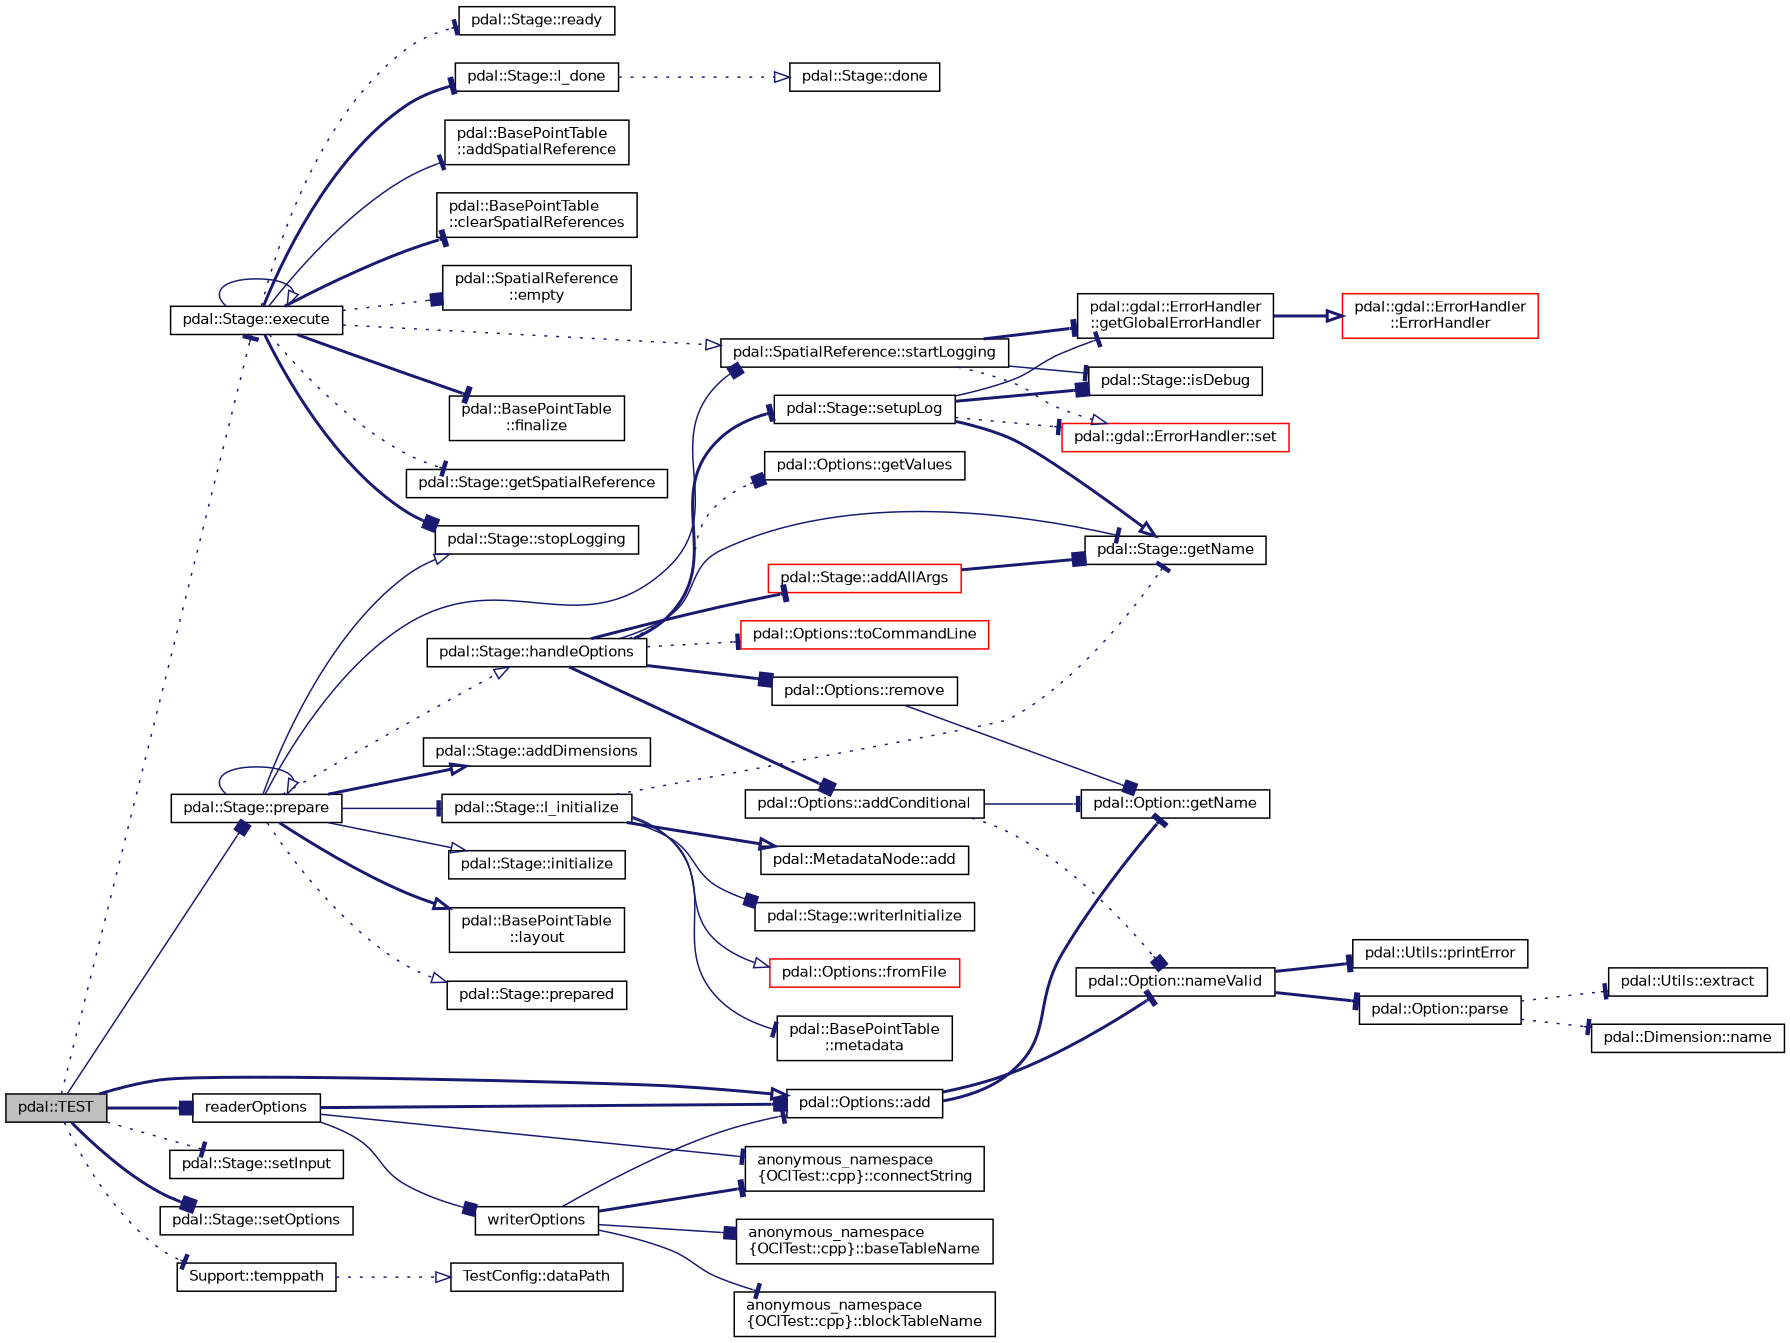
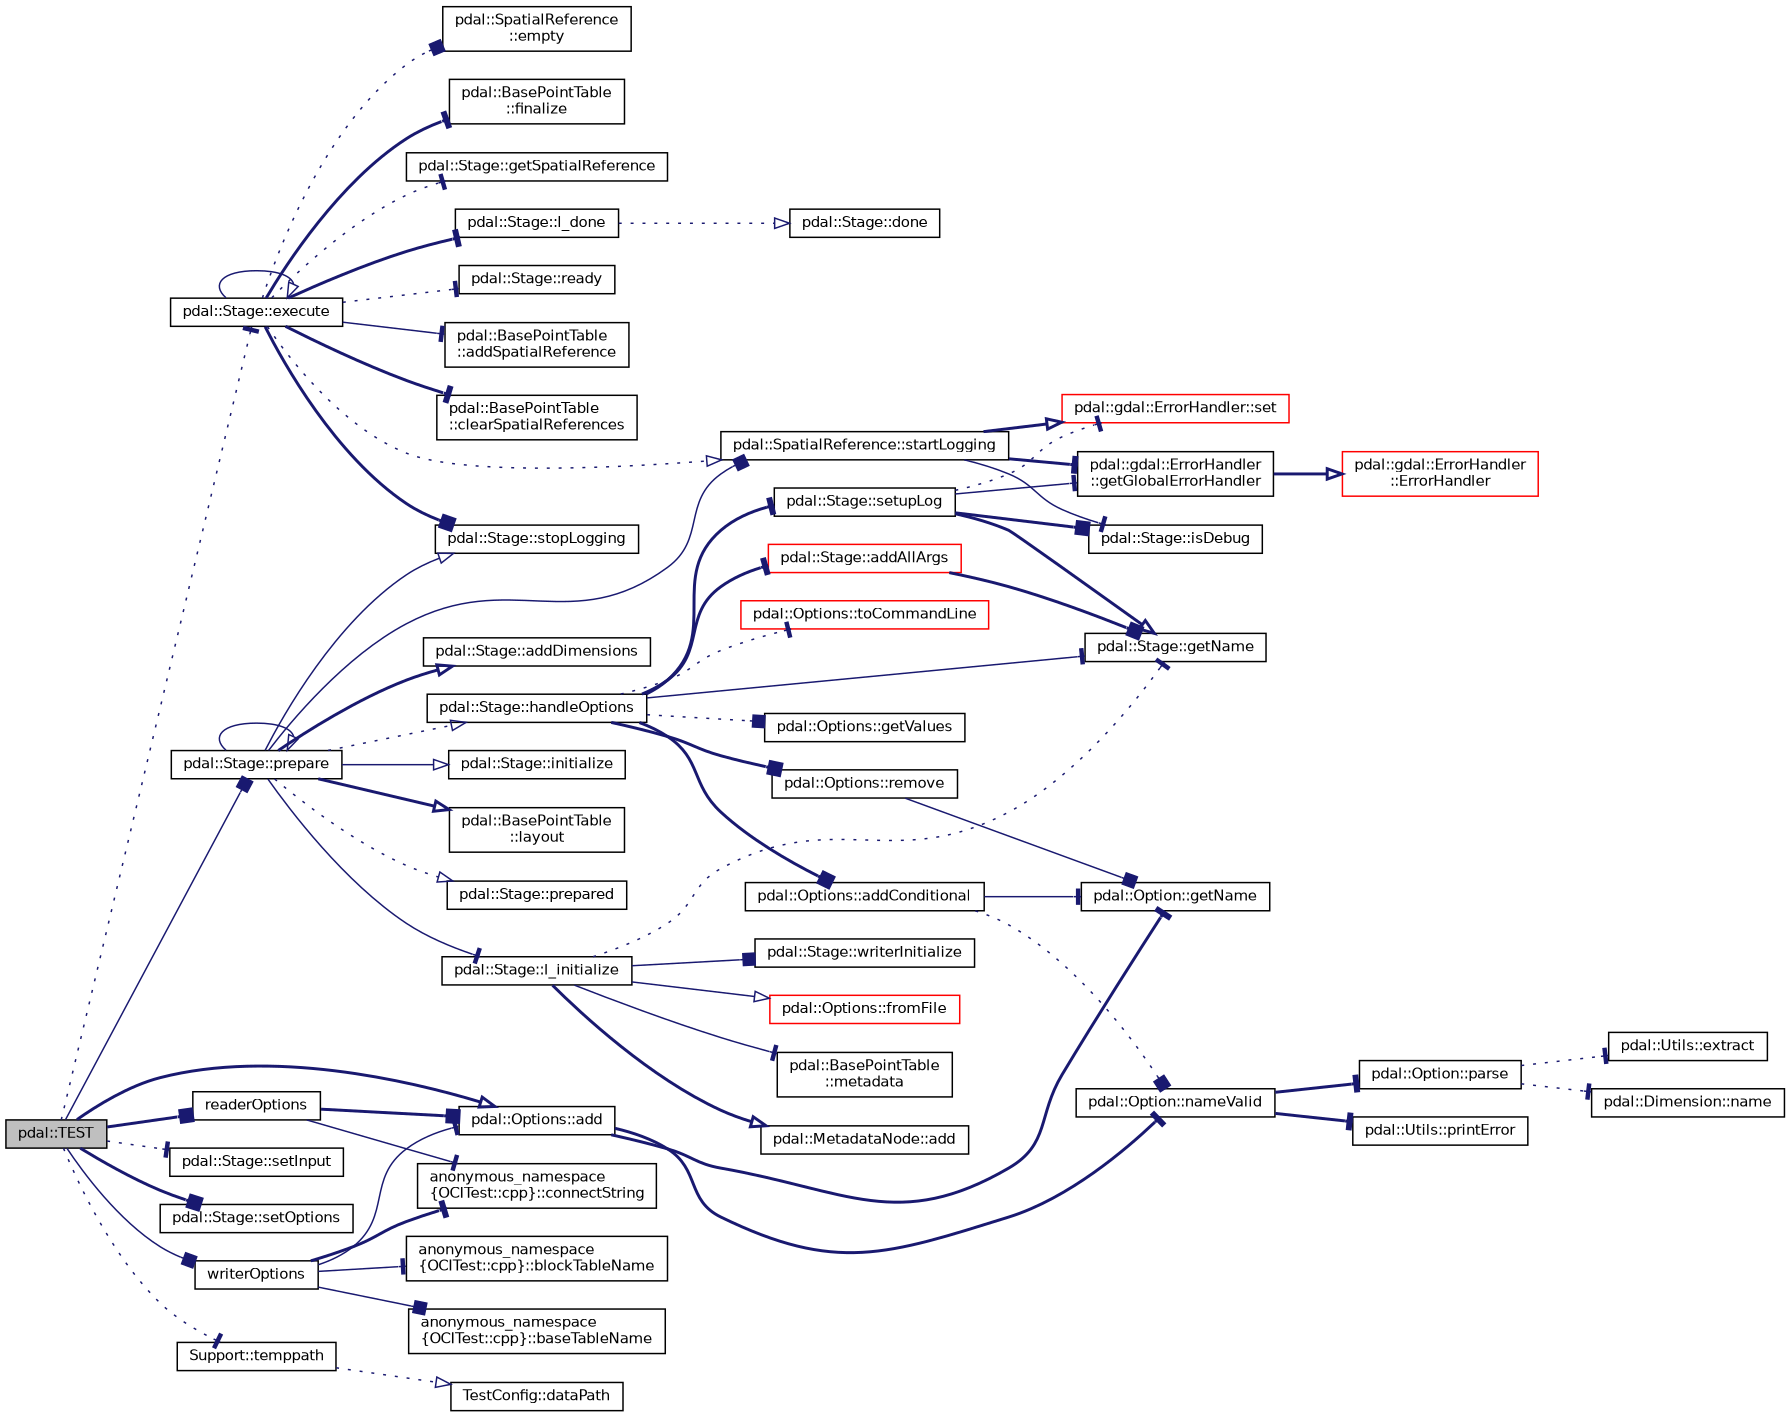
(1048, 403) -> (1015, 428)
(387, 1170) -> (117, 1211)
